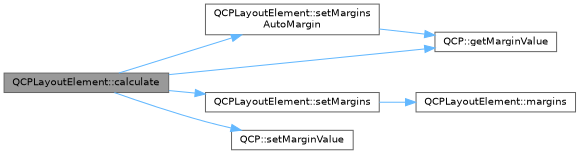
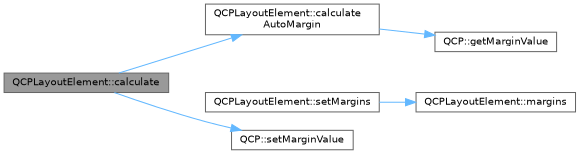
(292, 19) -> (292, 19)
(297, 62) -> none
(182, 92) -> none
